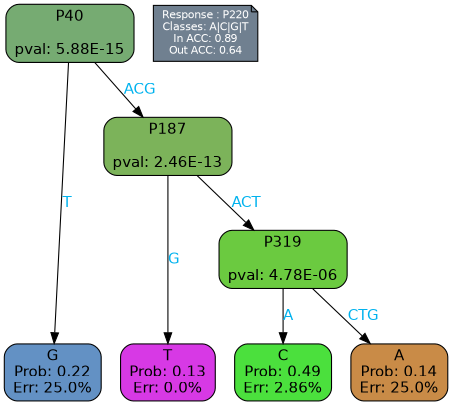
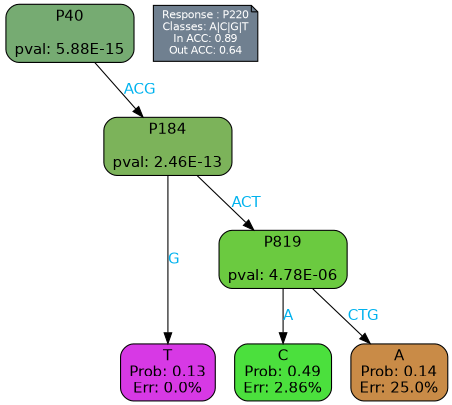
(168, 146) -> (168, 146)
(283, 259) -> (283, 259)
(53, 372) -> none
